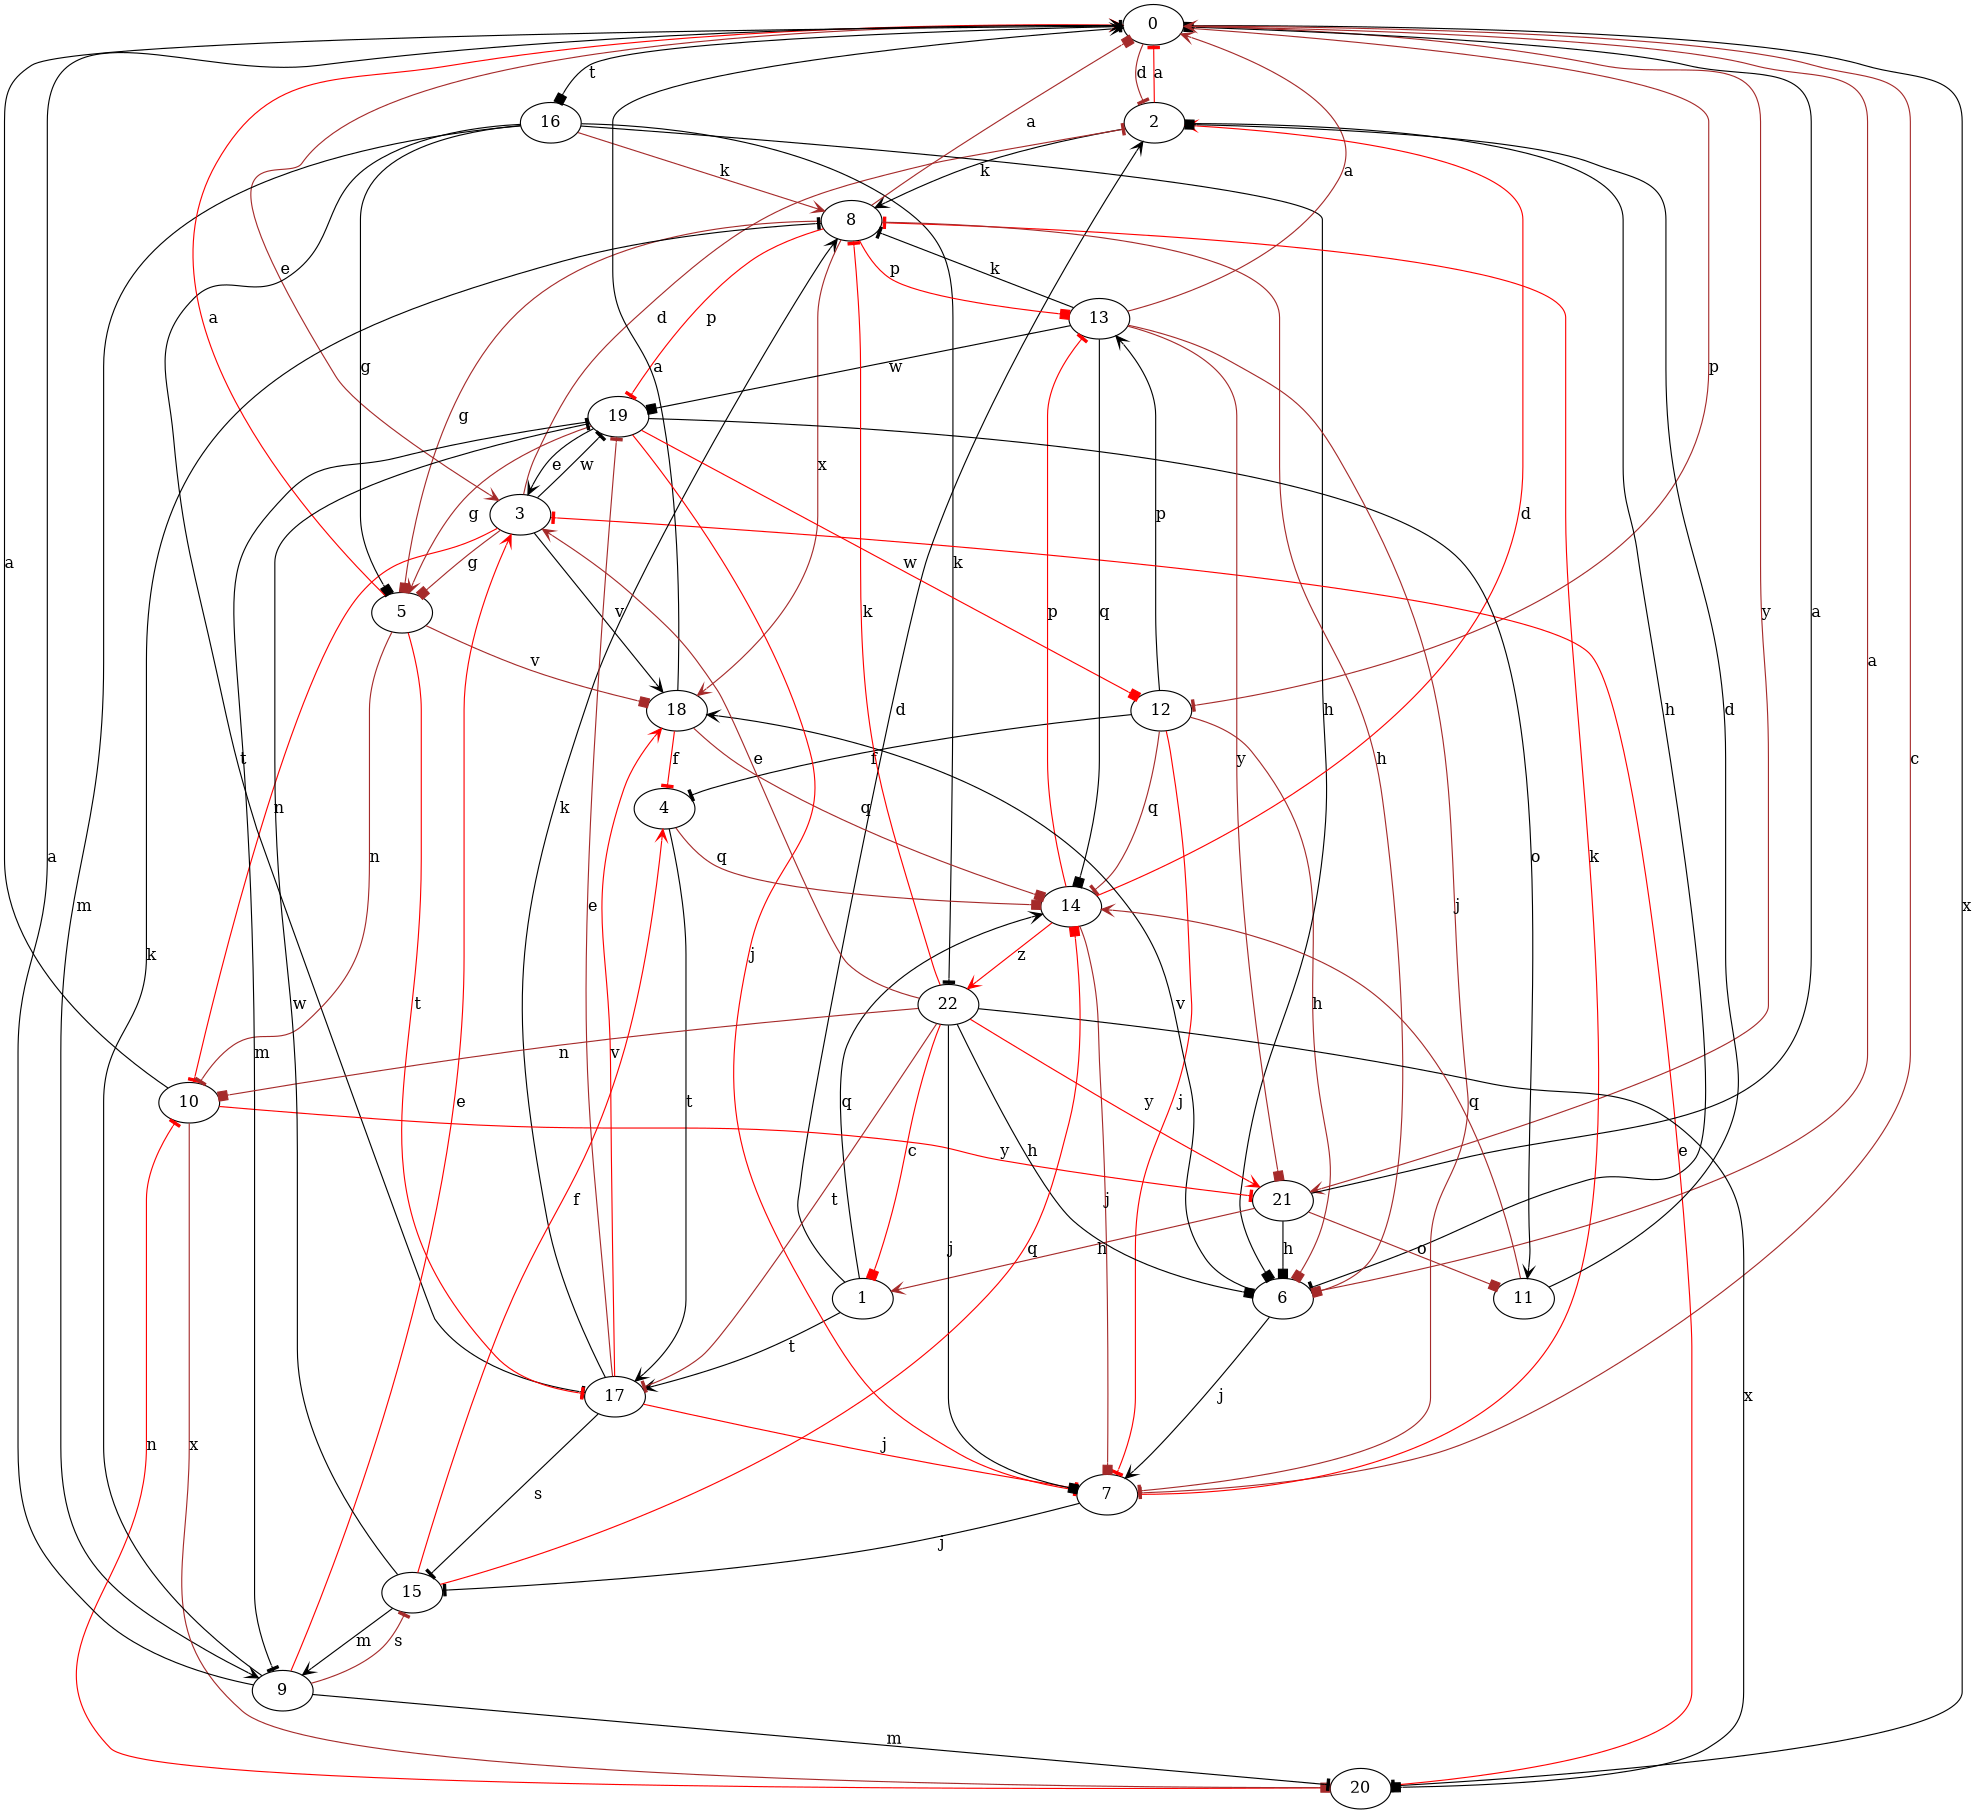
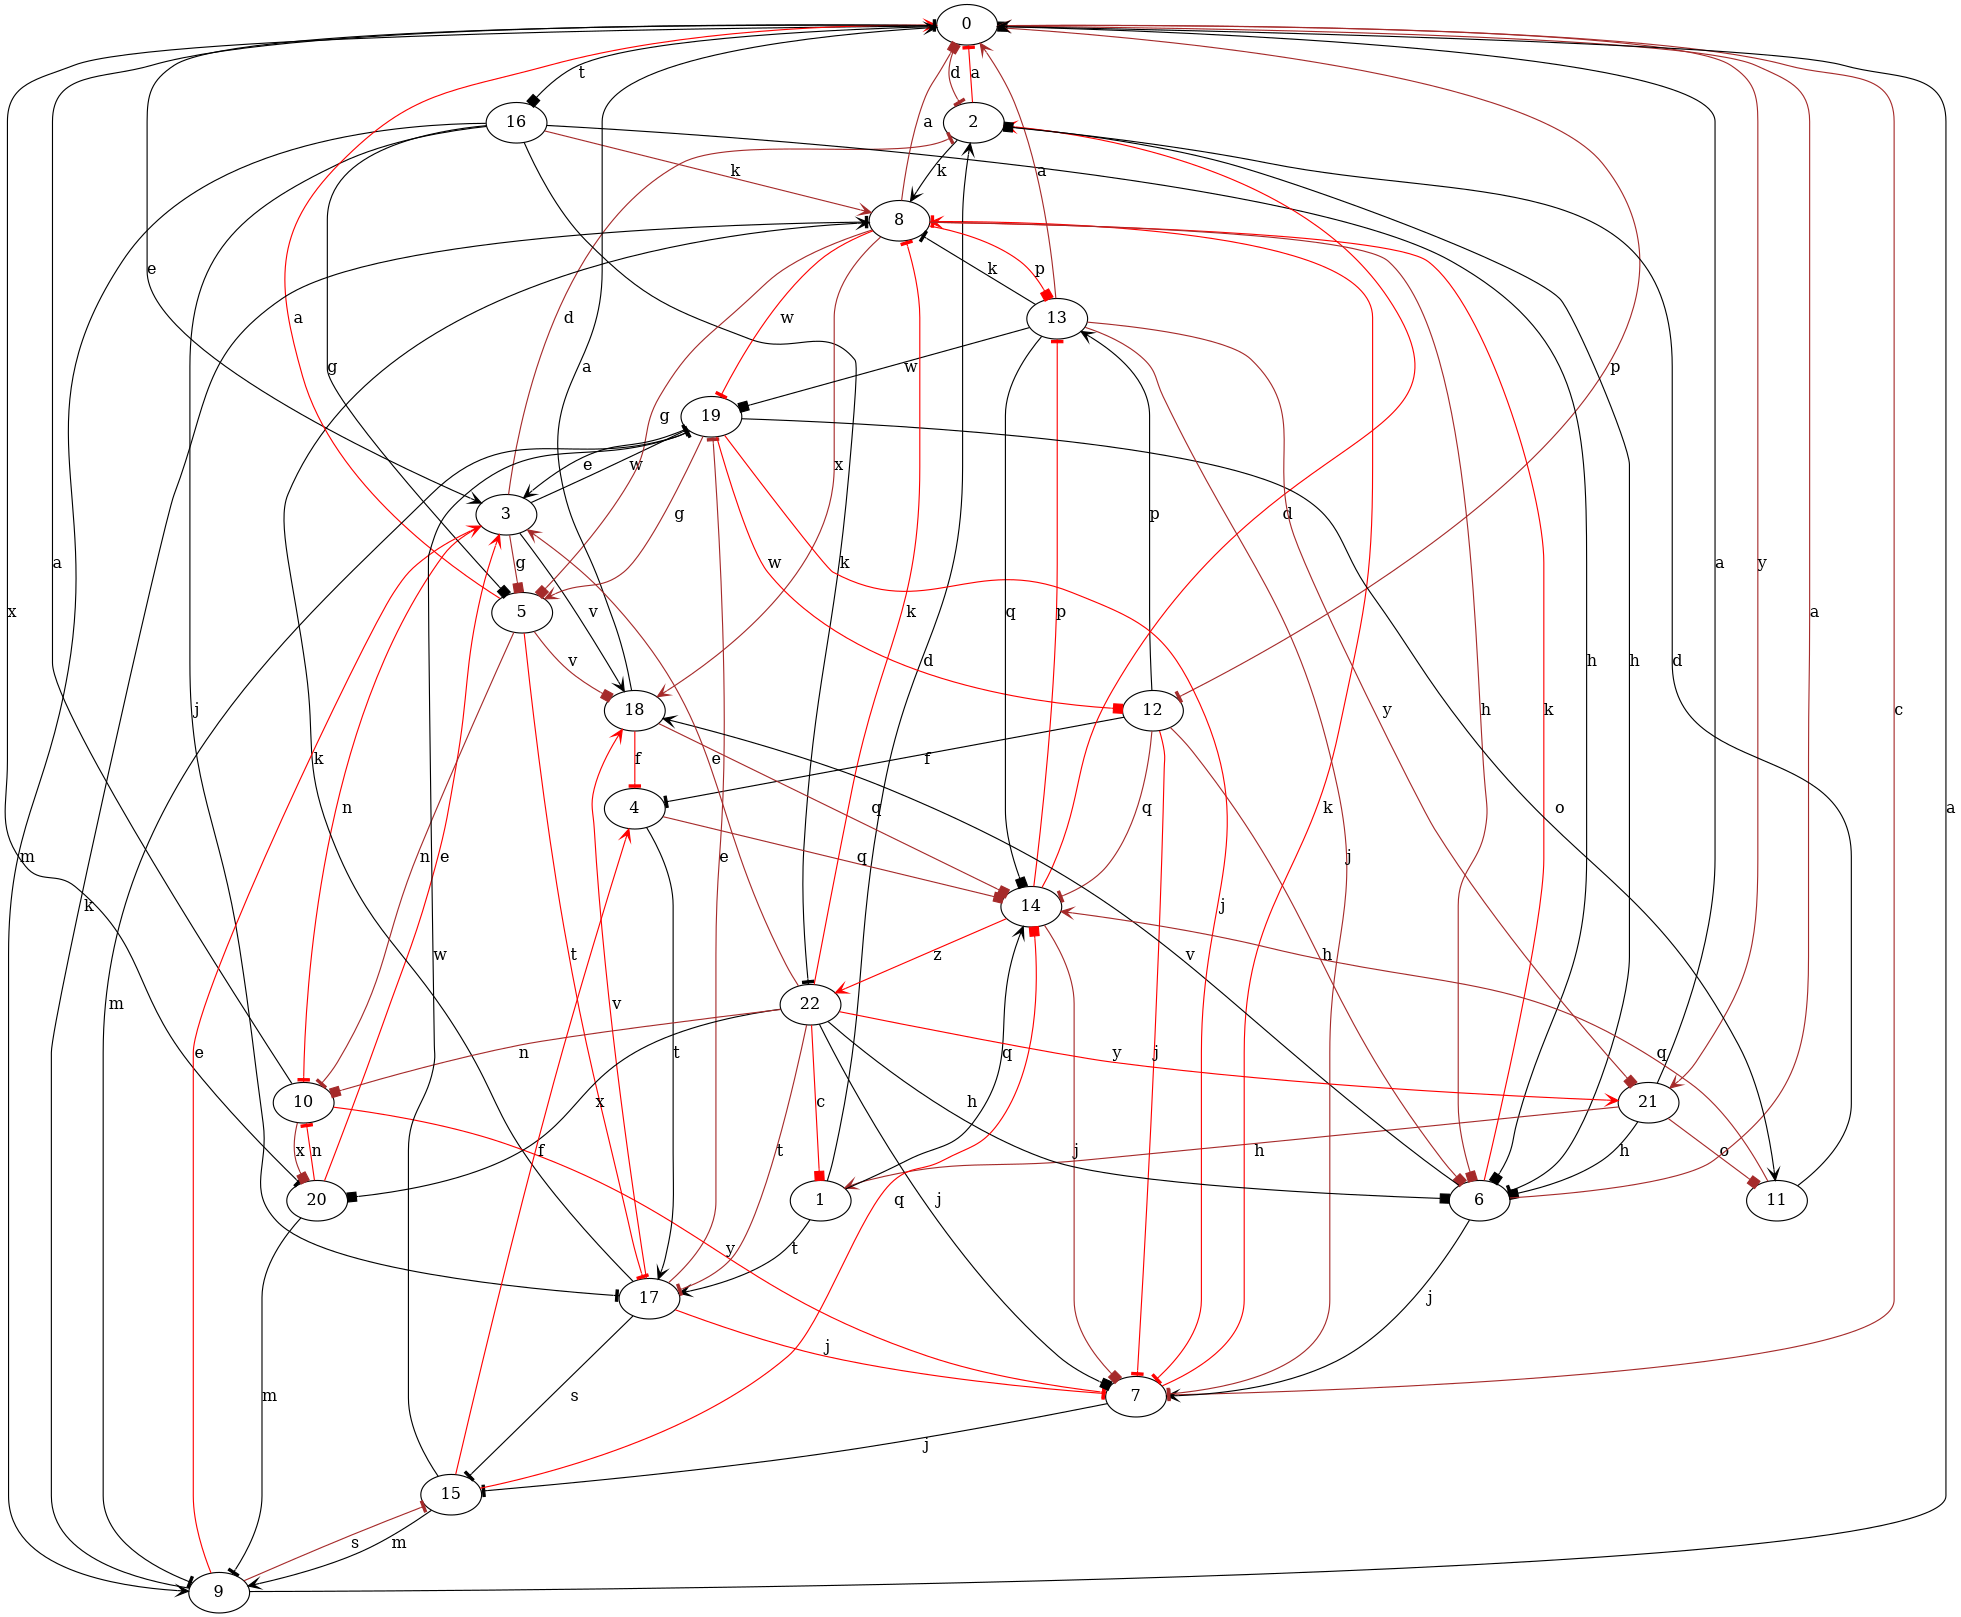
(471, 79) -> (152, 88)
(712, 319) -> (787, 319)
none -> (1536, 502)
(244, 760) -> (197, 711)
(1635, 812) -> (439, 854)
(710, 1128) -> (717, 1250)
(819, 1739) -> (262, 1391)
